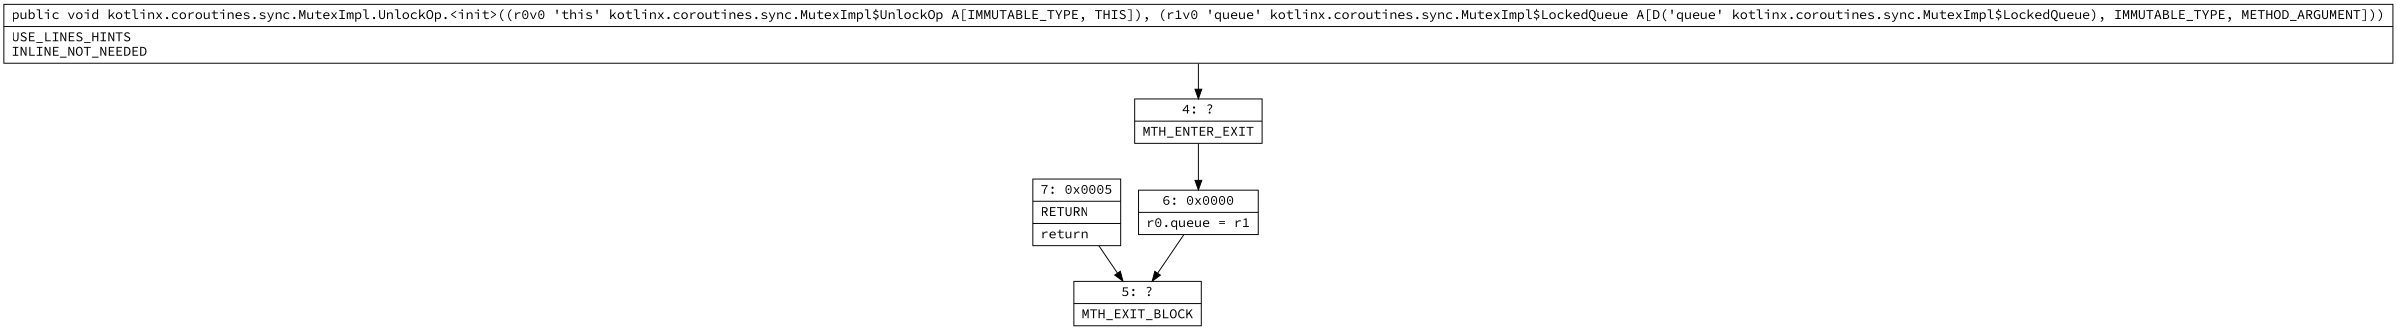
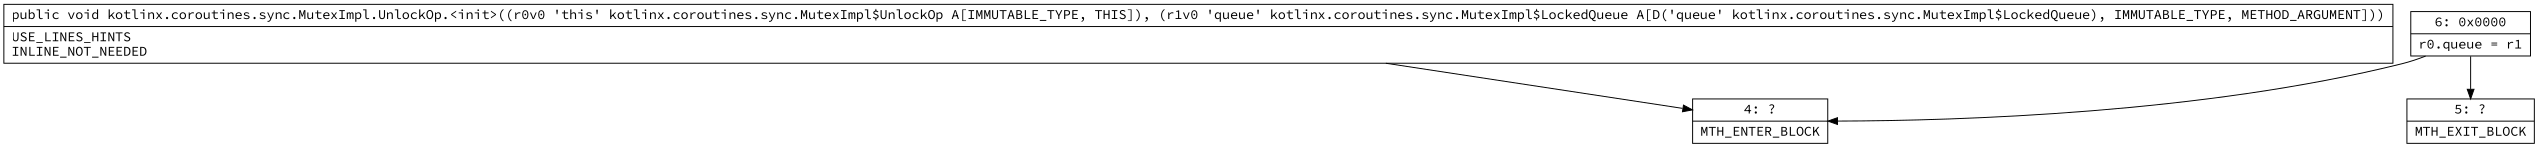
(1198, 132) -> (1760, 132)
(1198, 162) -> (2134, 107)
(1077, 212) -> none
